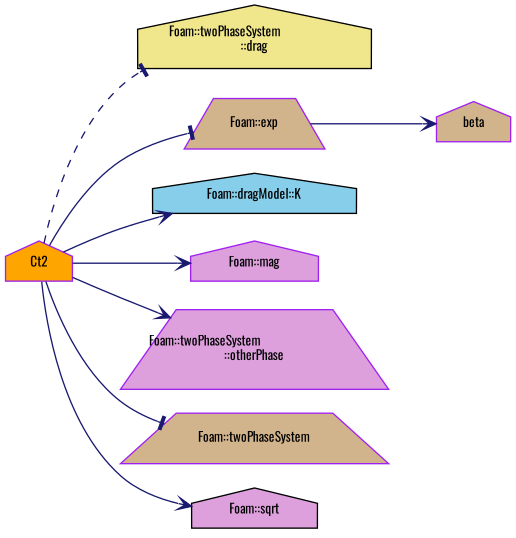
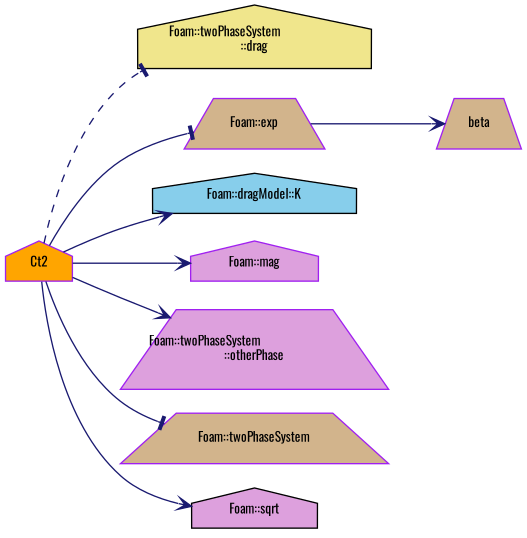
(474, 124) -> (479, 124)
